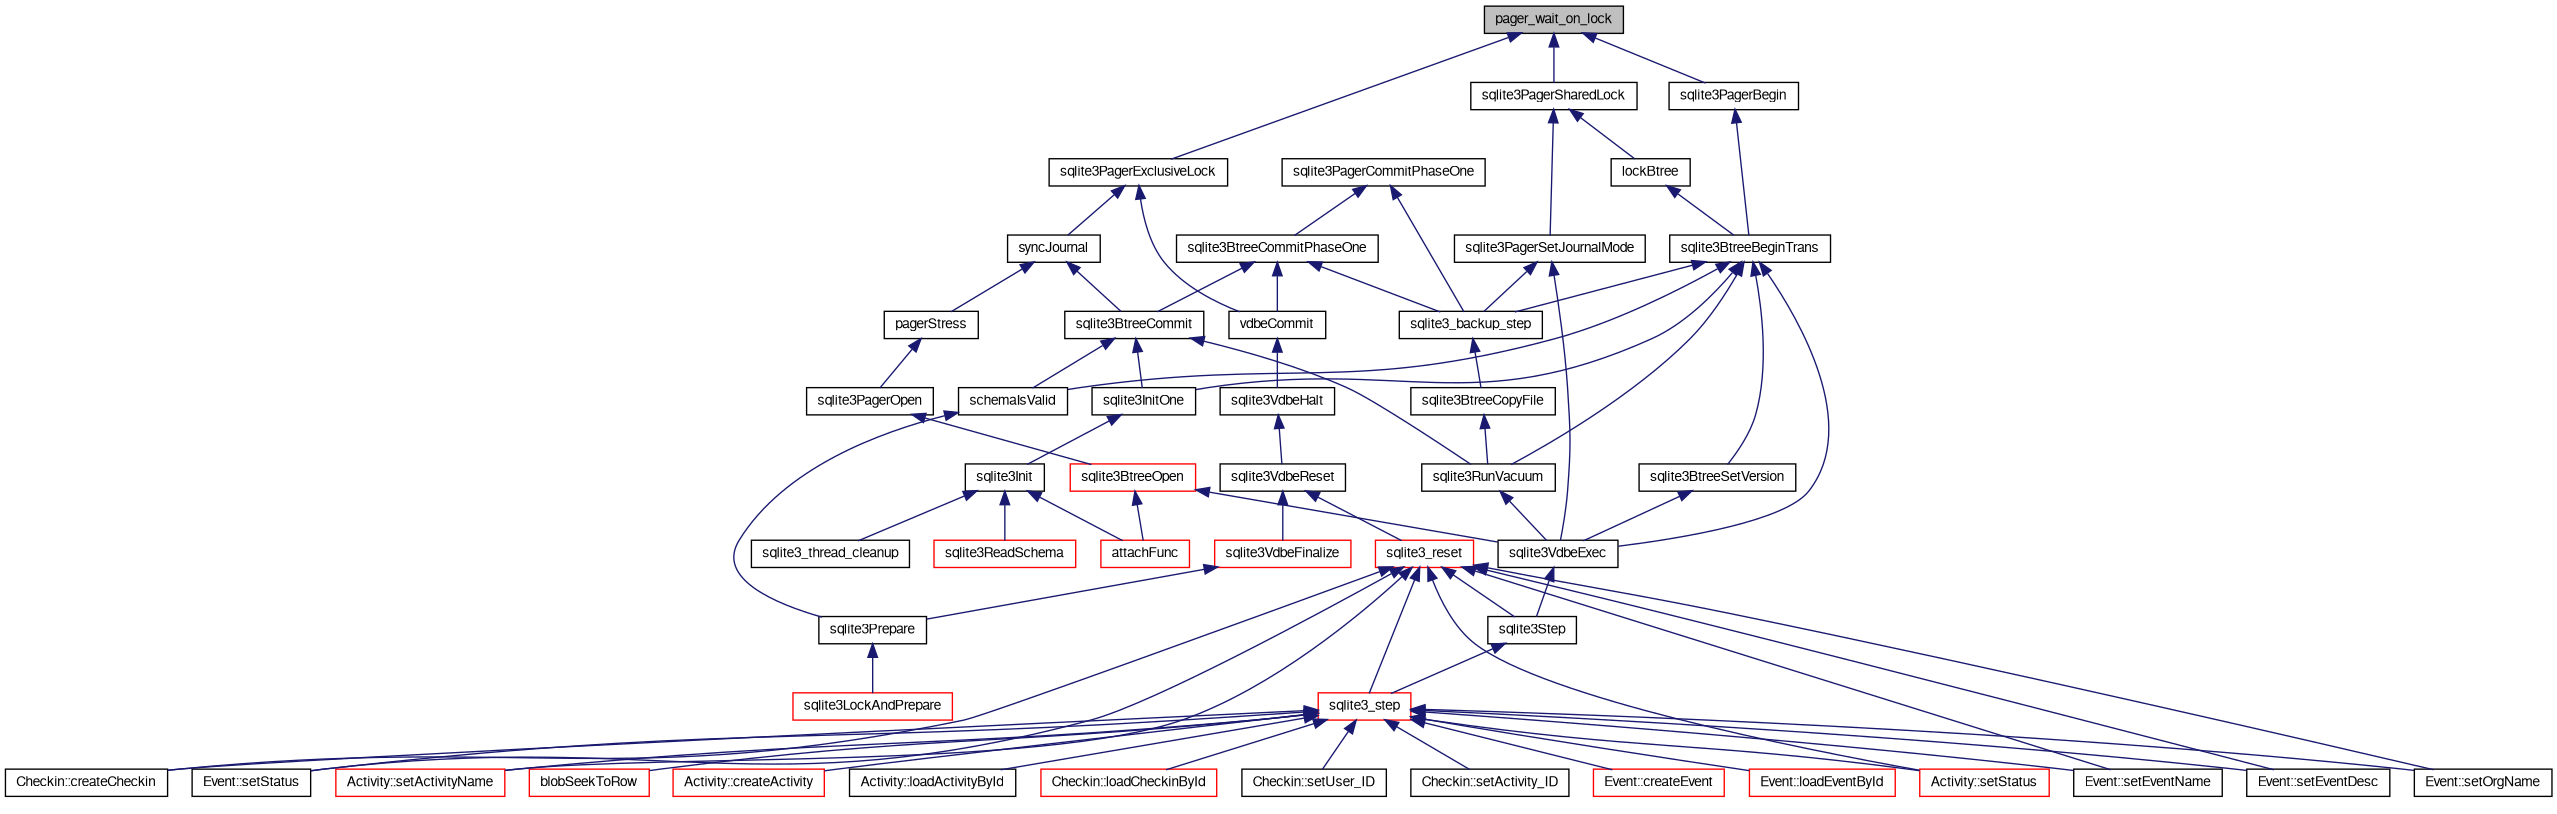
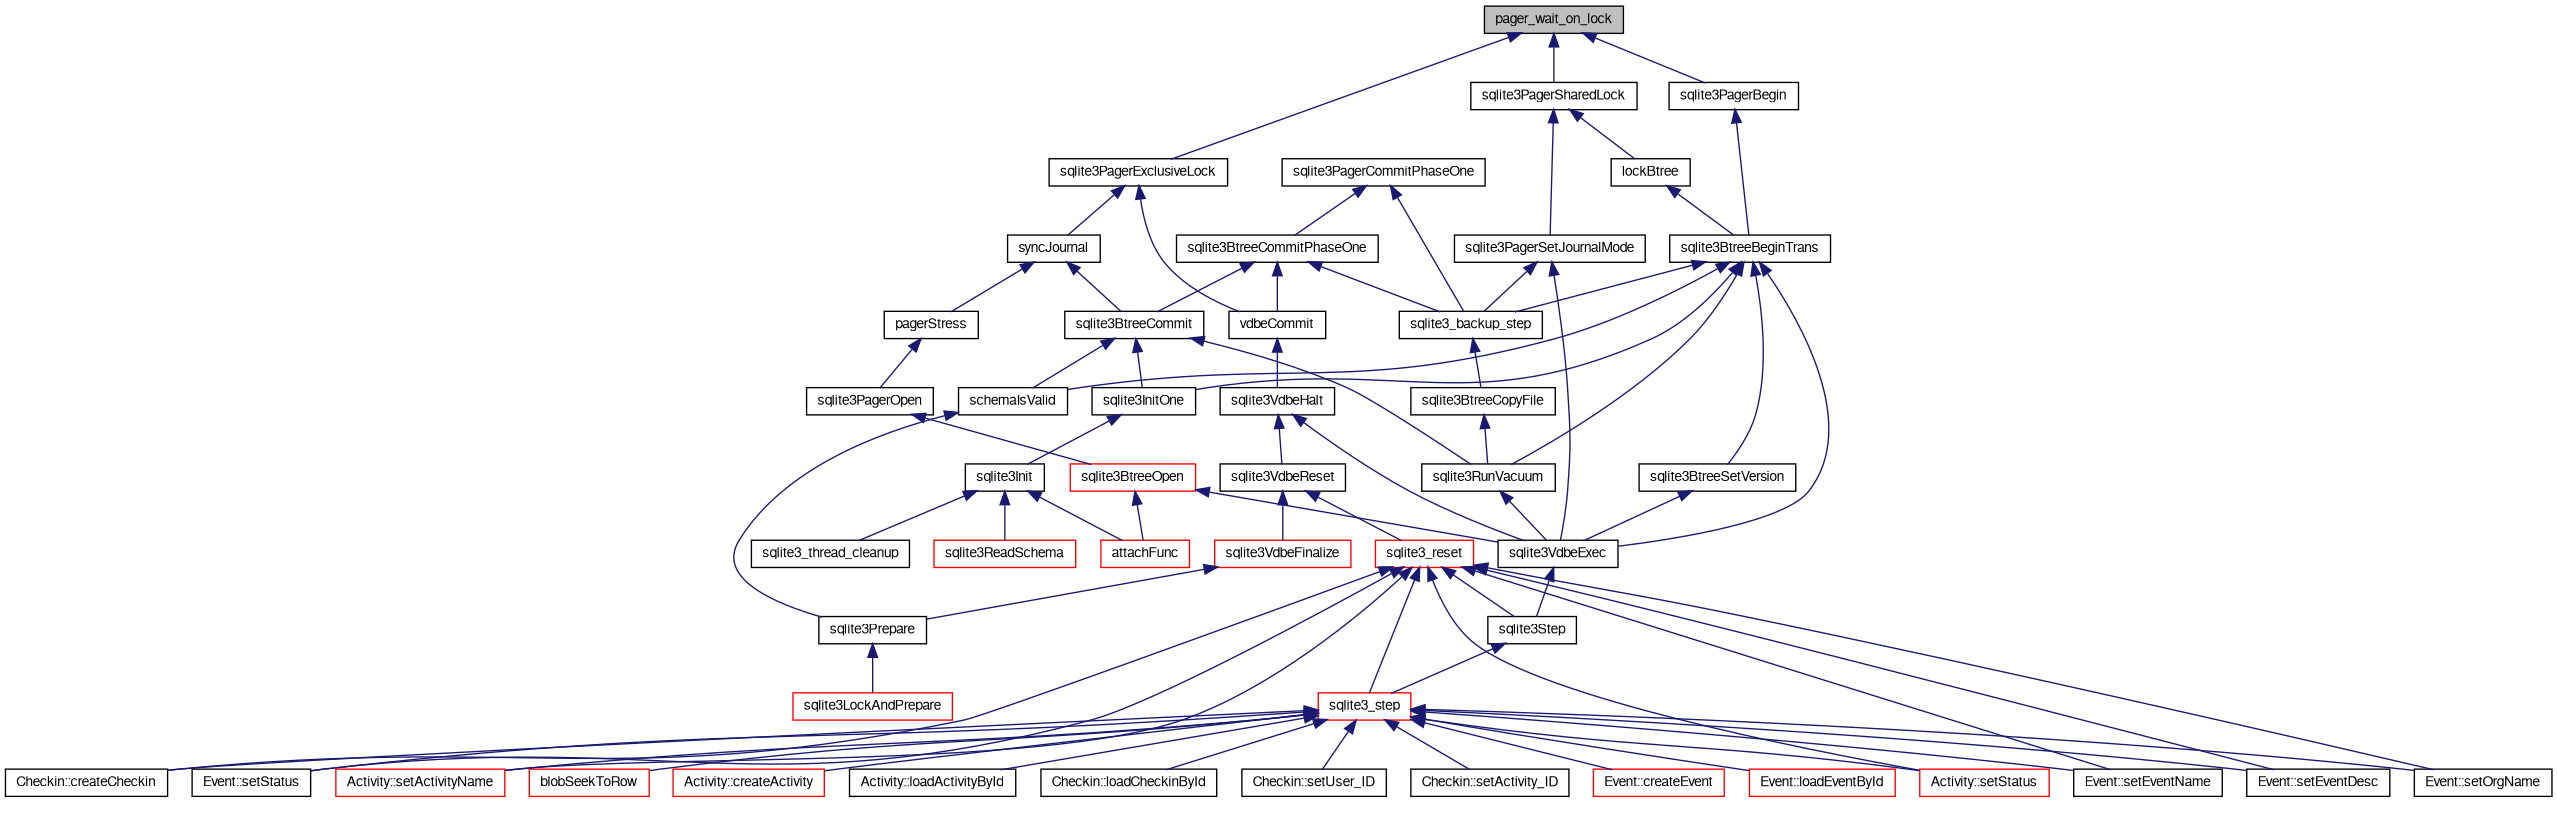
none -> (1409, 491)
(1129, 783) -> (1129, 783)
